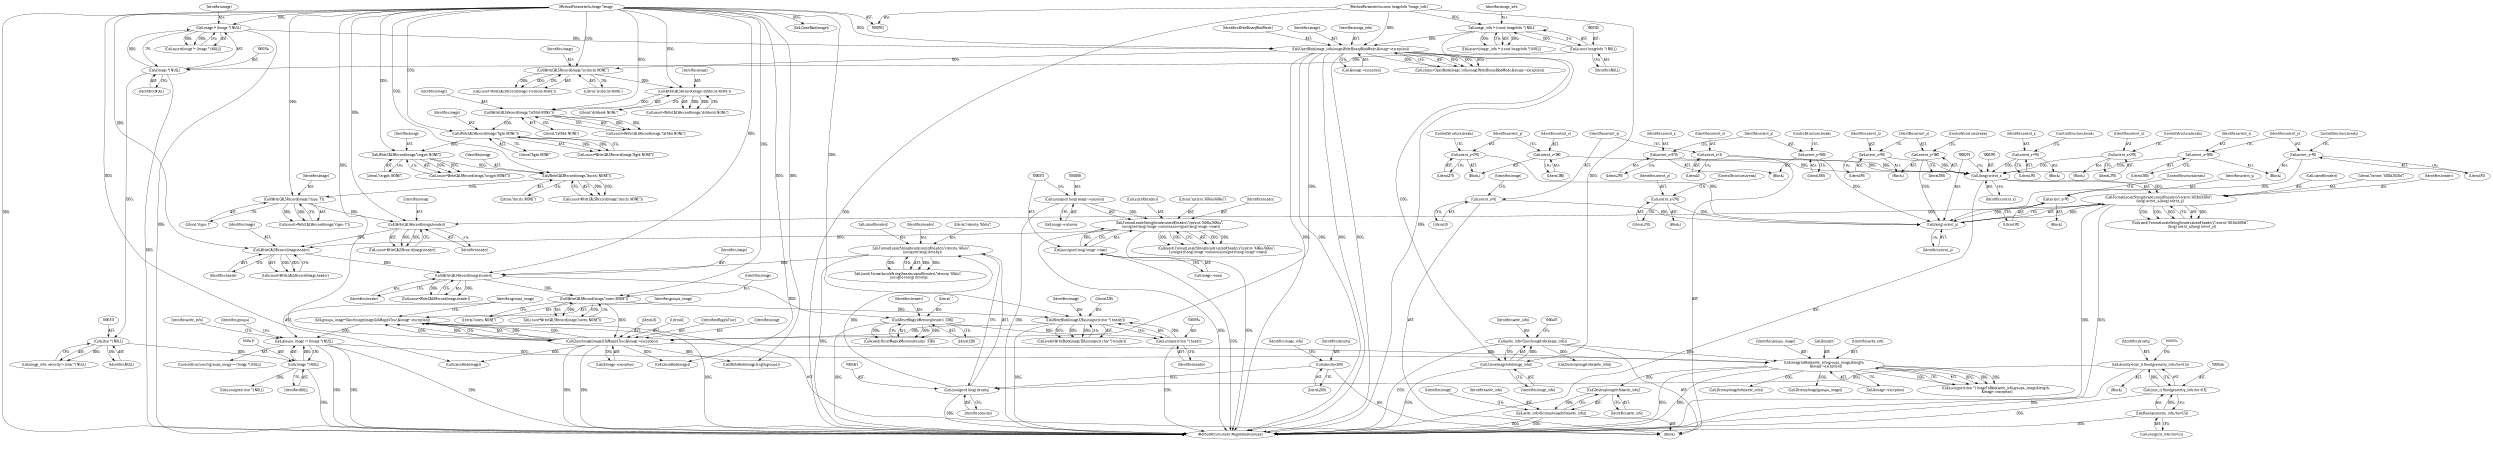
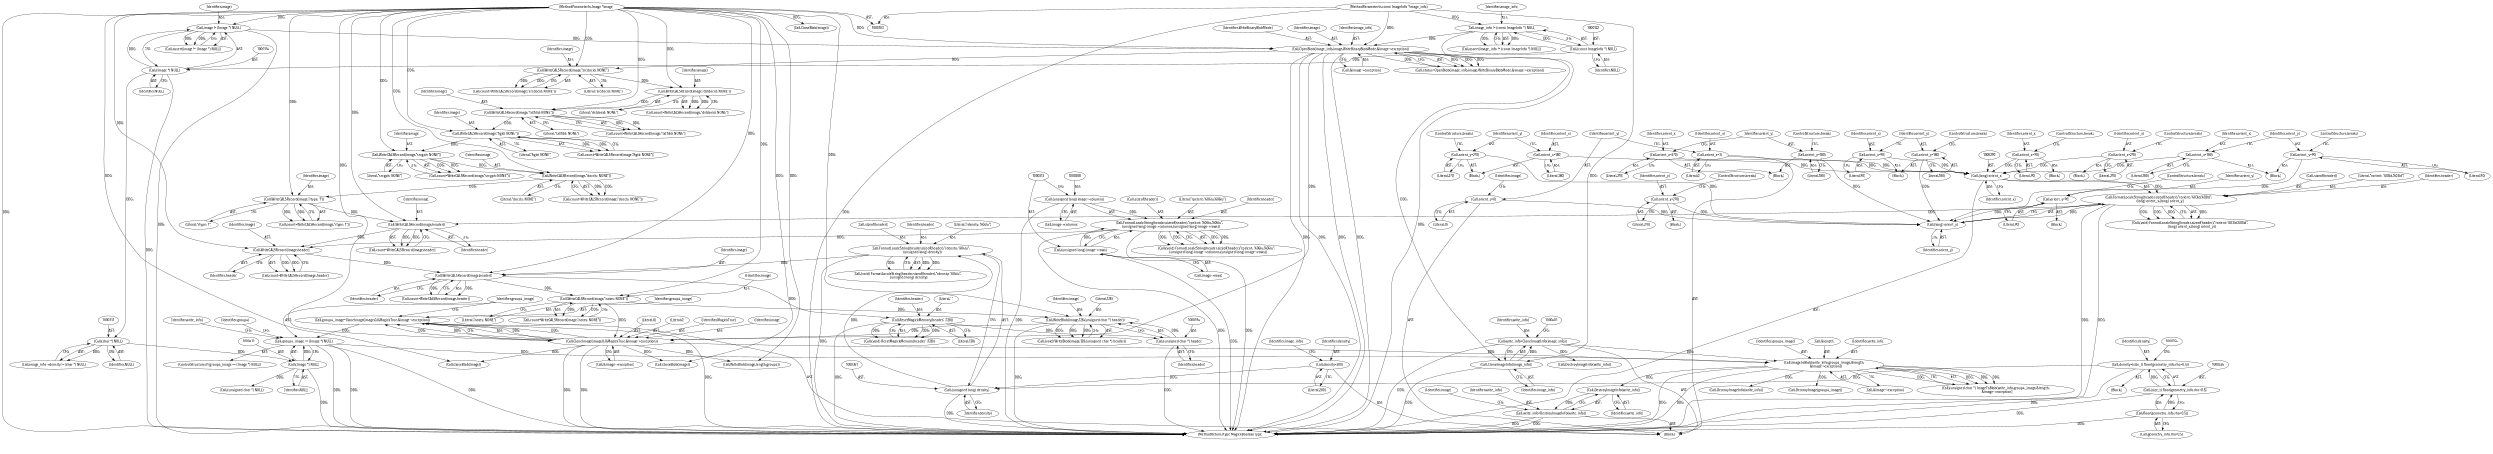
(1964, 155) -> none
(1230, 435) -> (1230, 435)
(2162, 435) -> (2162, 435)
